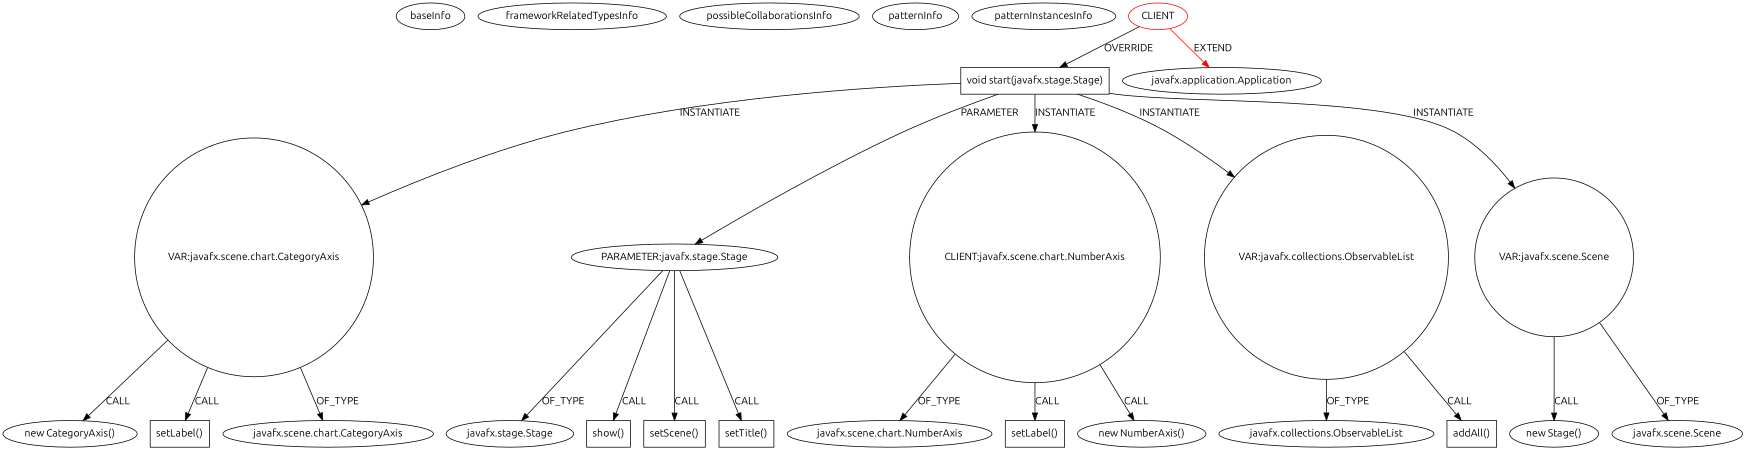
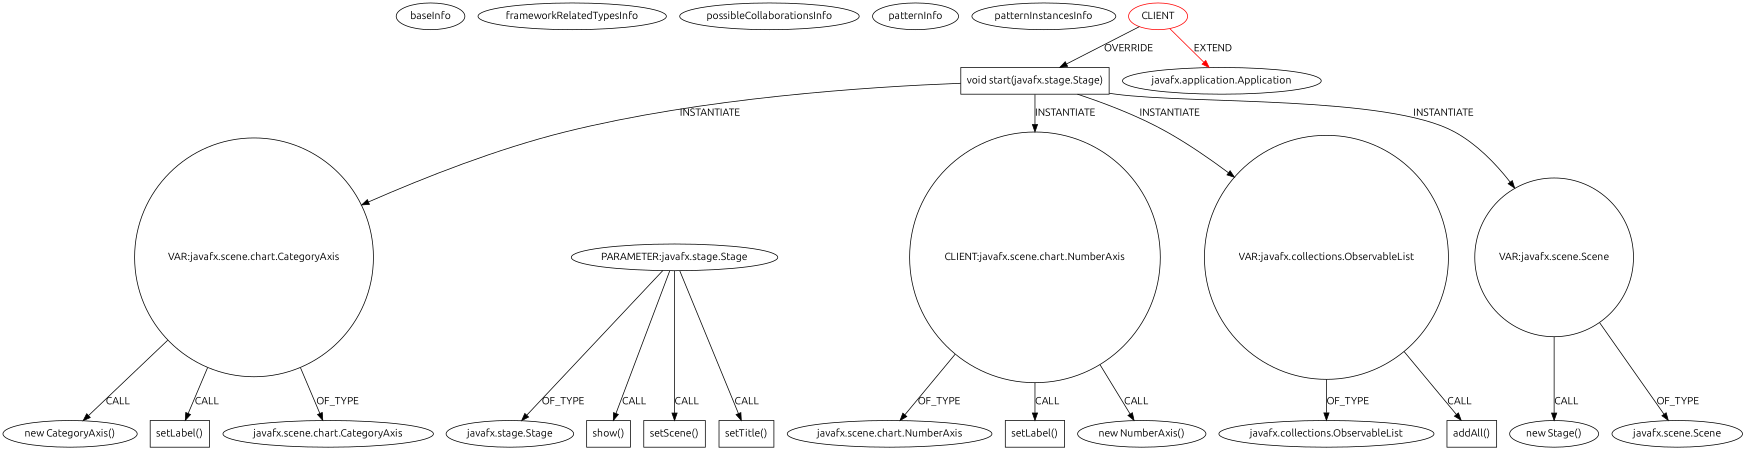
(846, 160) -> none
